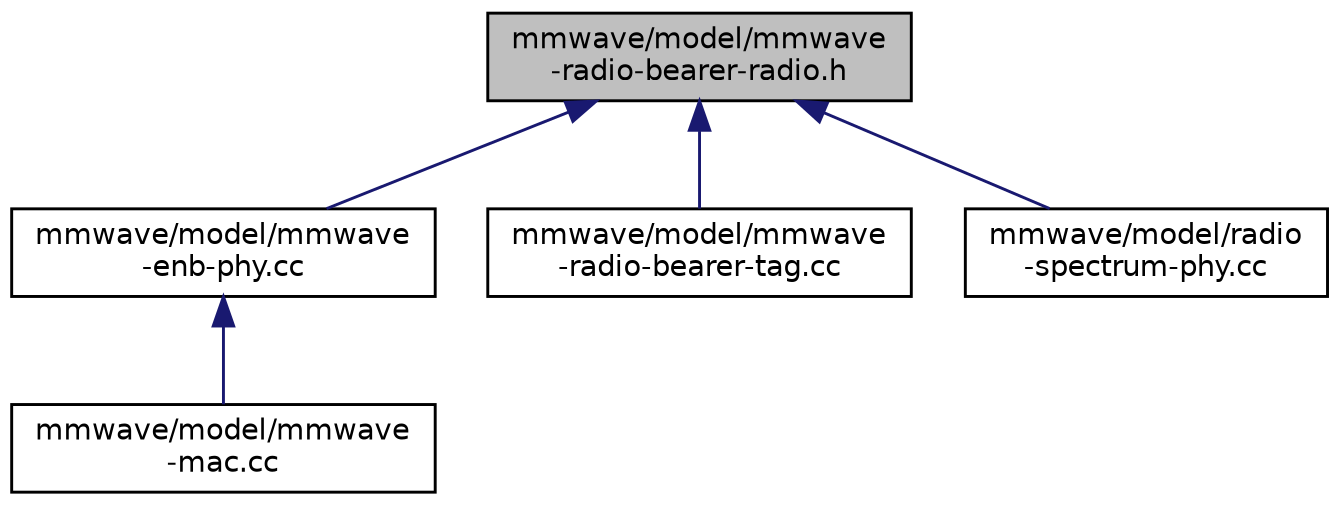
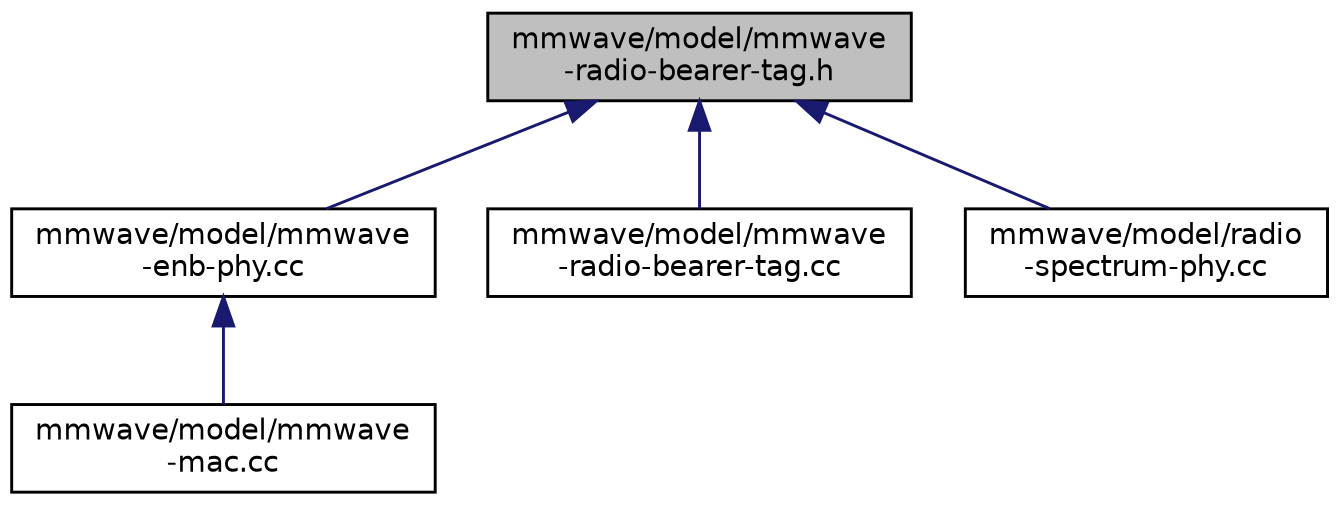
(700, 57) -> (700, 57)
